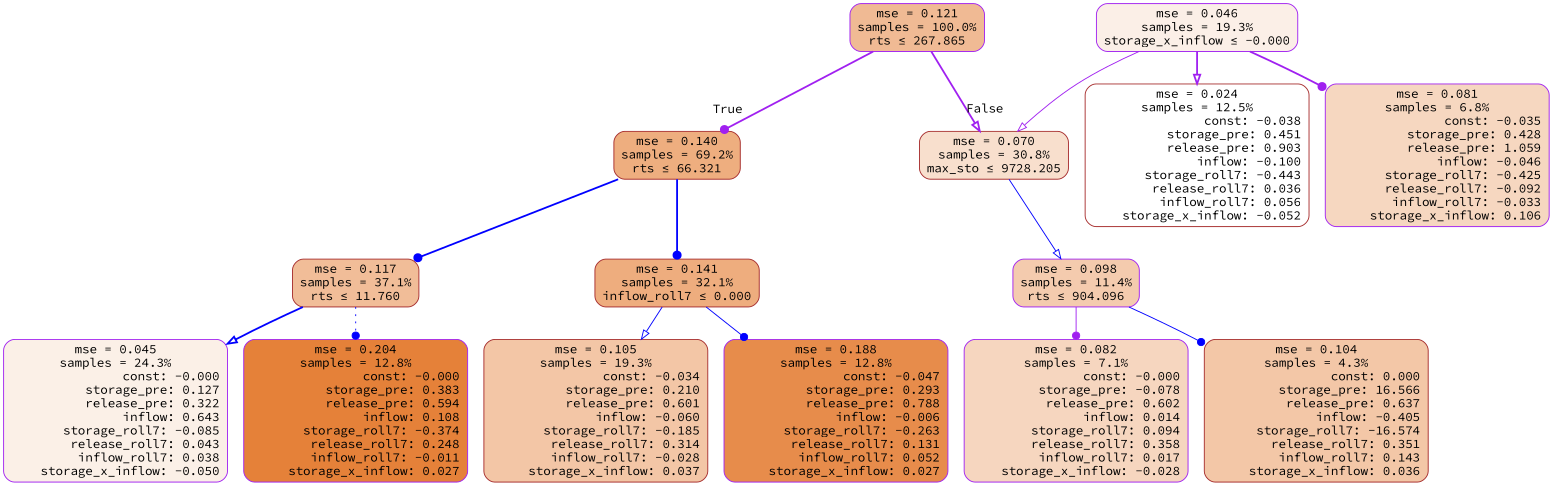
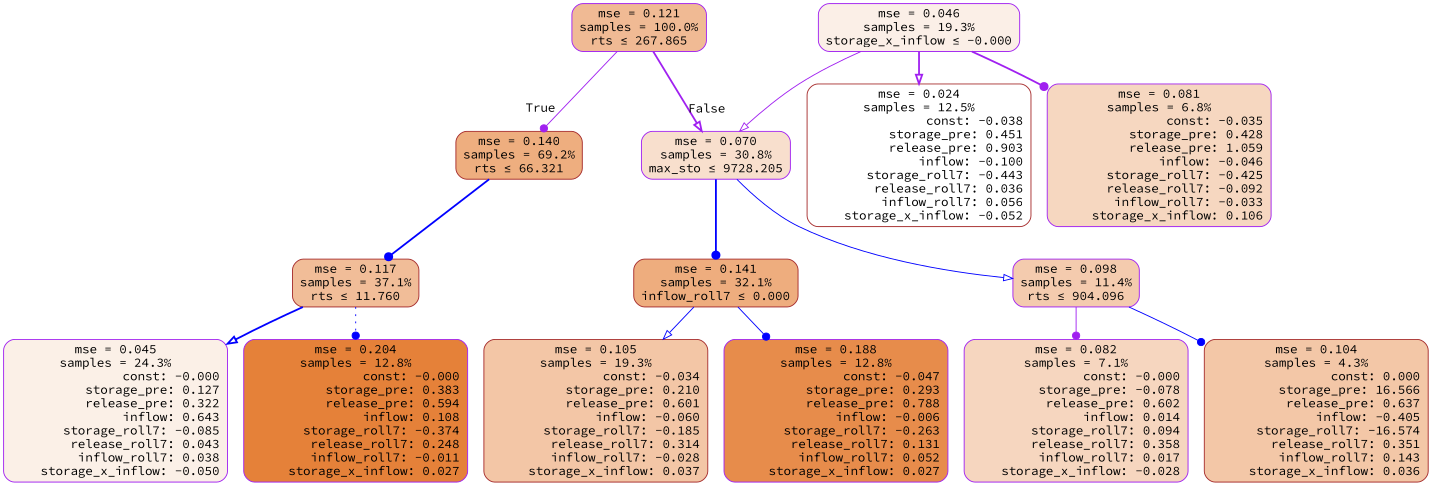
(800, 90) -> (582, 89)
(994, 155) -> (716, 155)
(677, 215) -> (716, 215)
